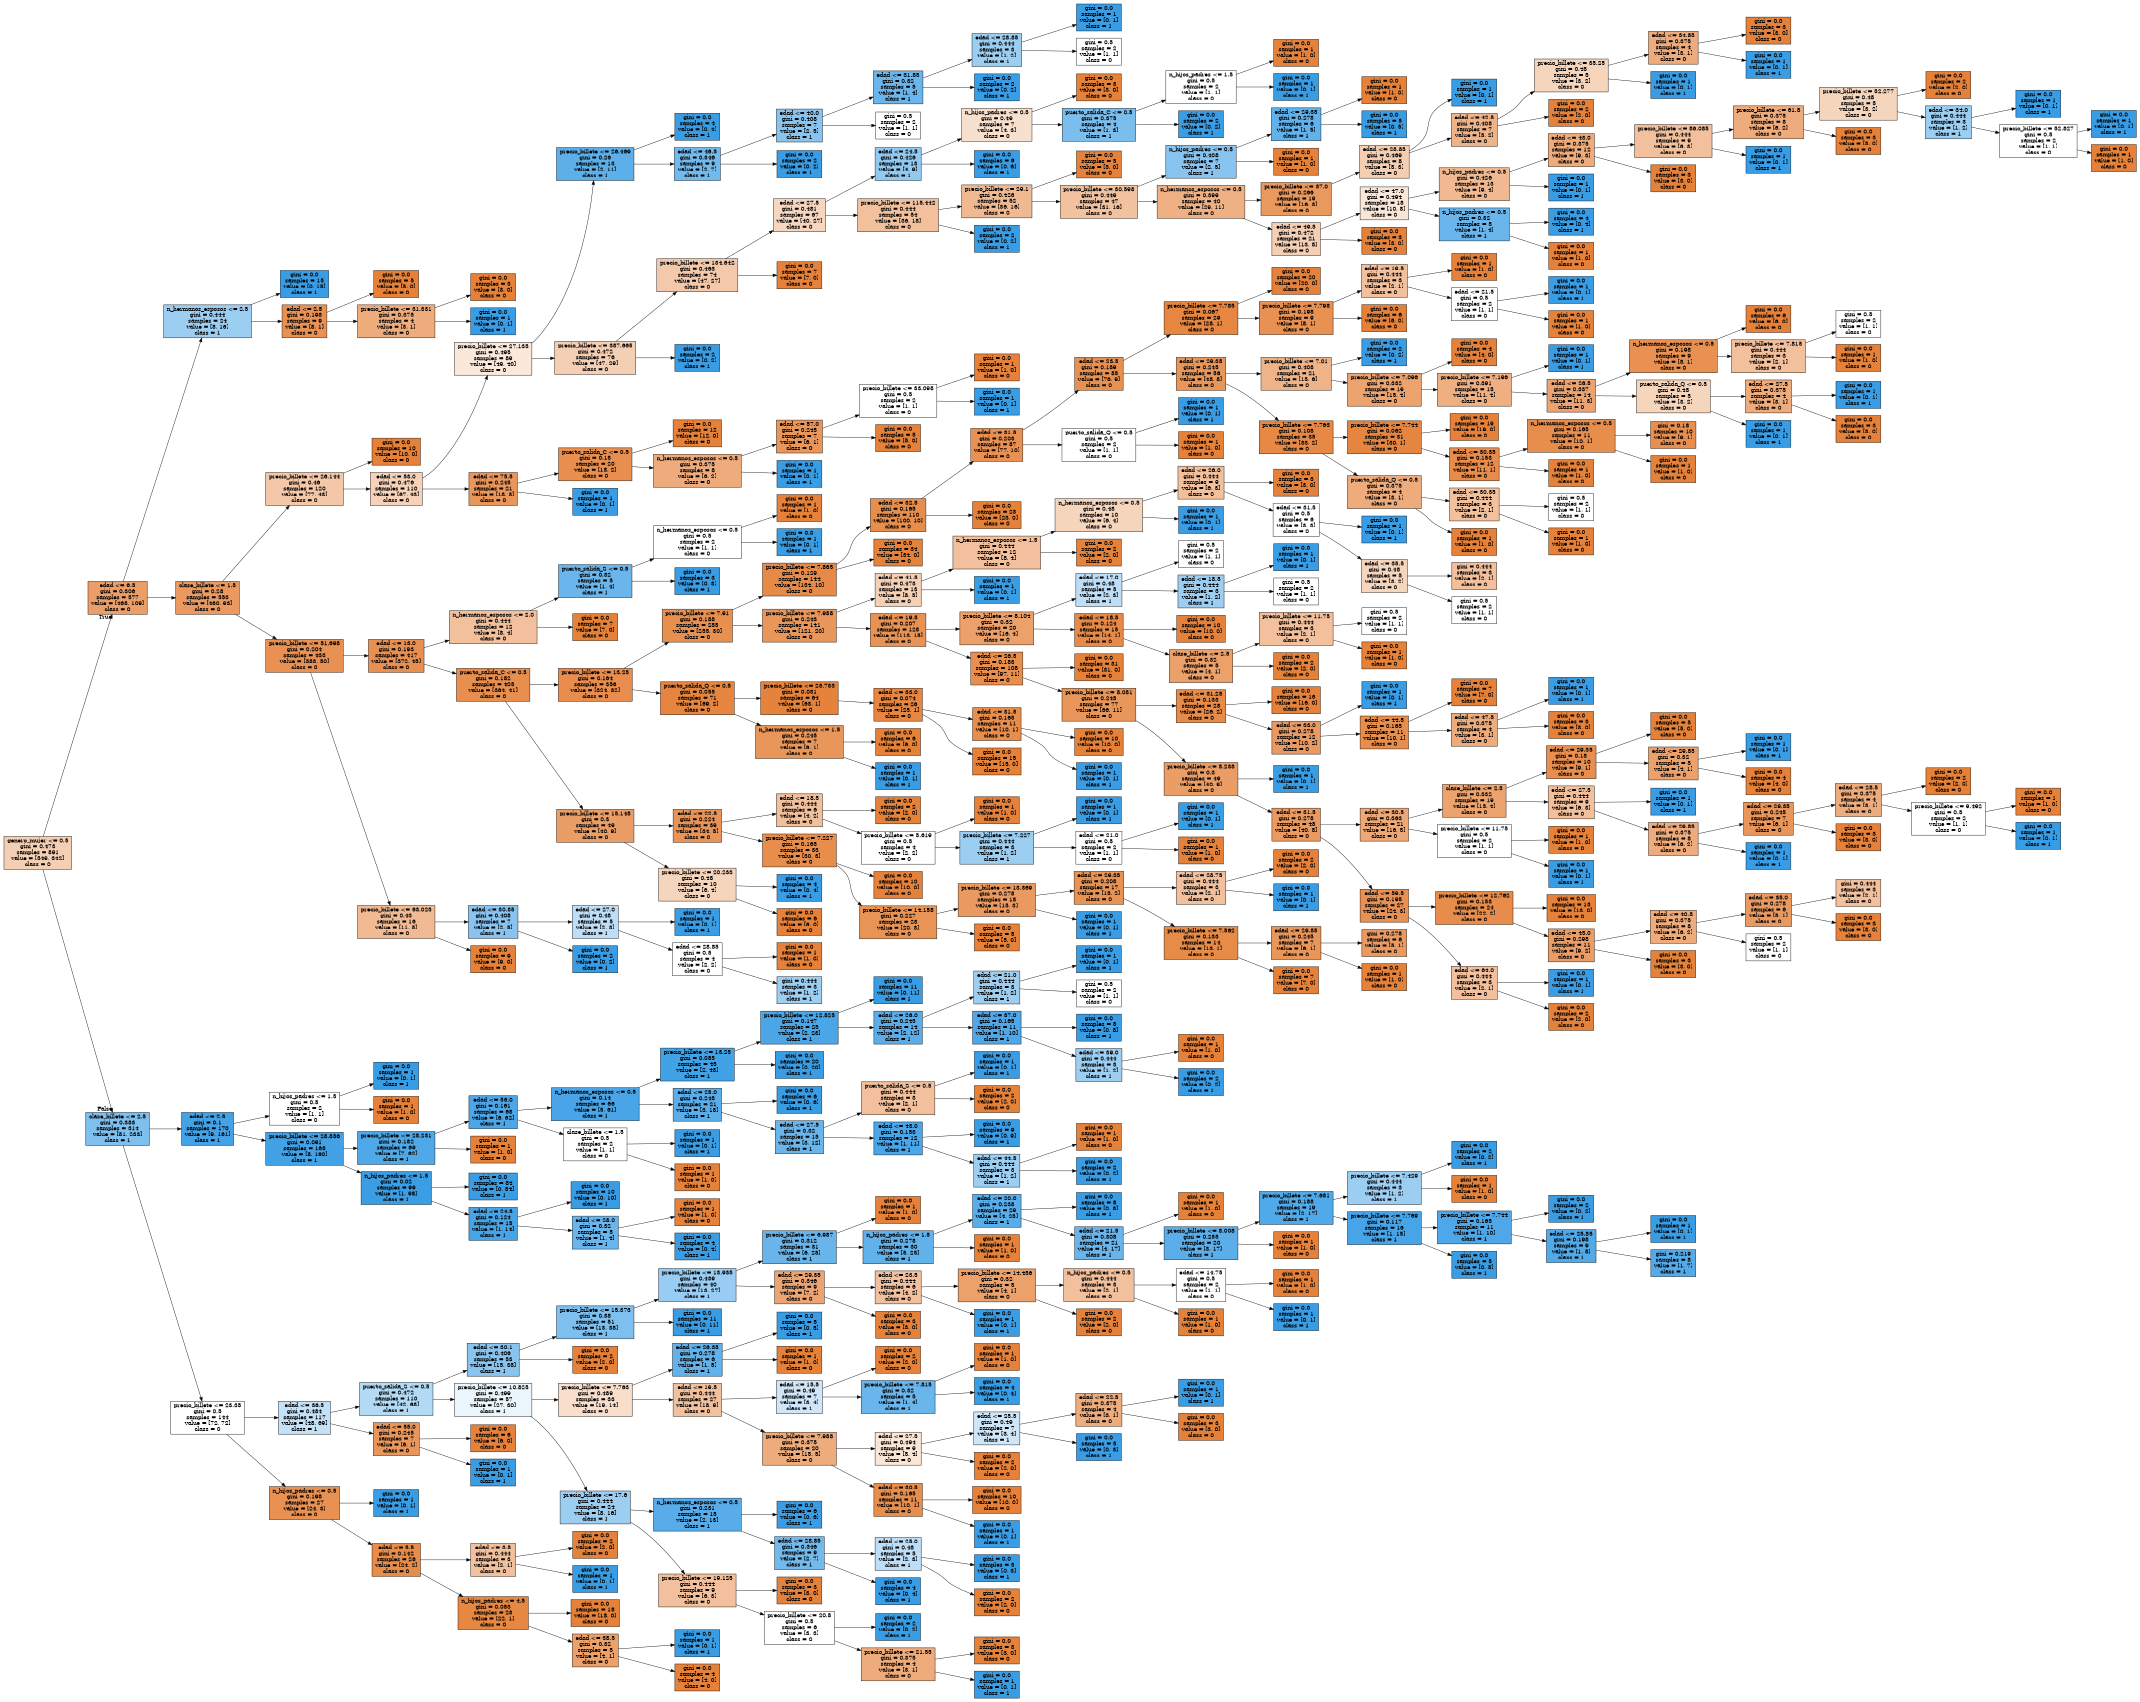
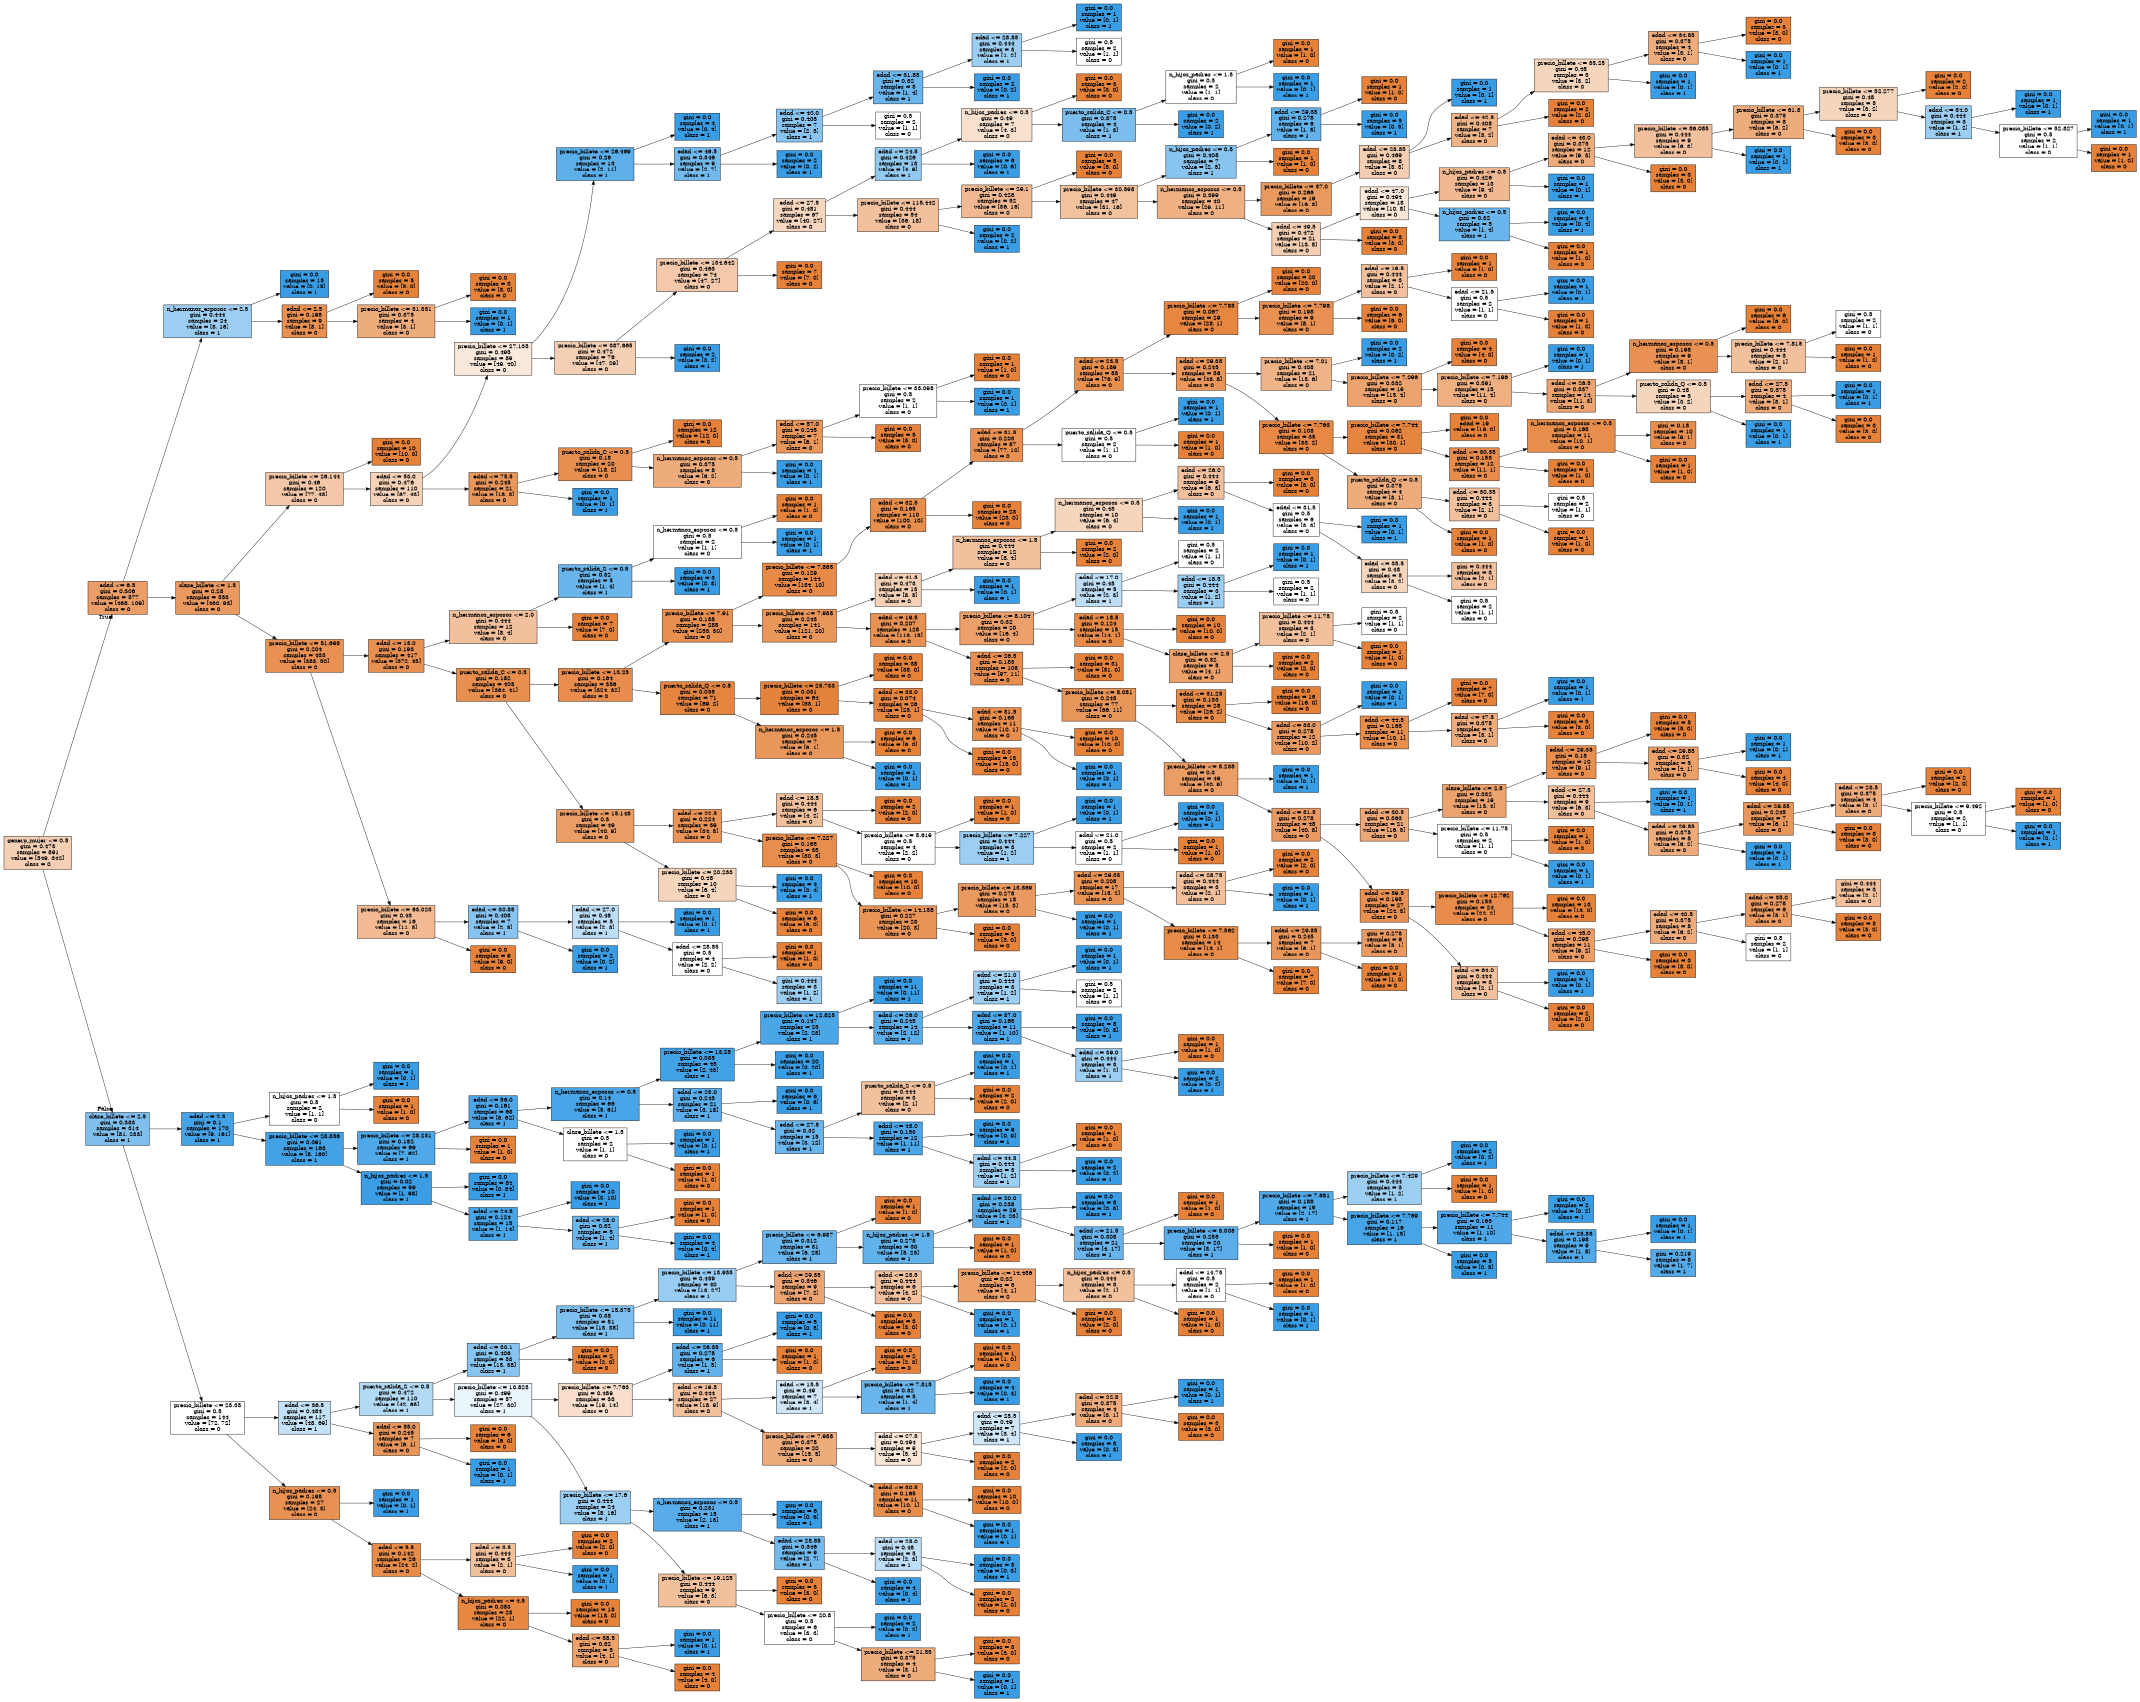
(1474, 427) -> (1474, 427)
(898, 553) -> none
none -> (898, 667)
